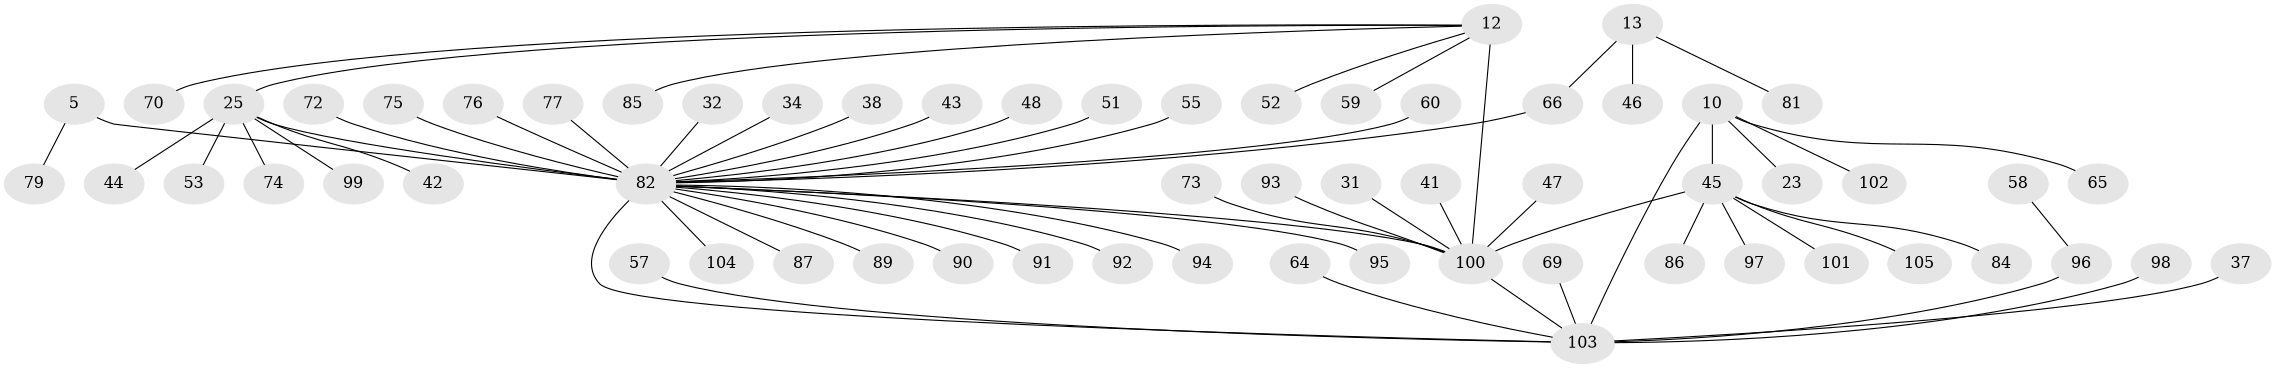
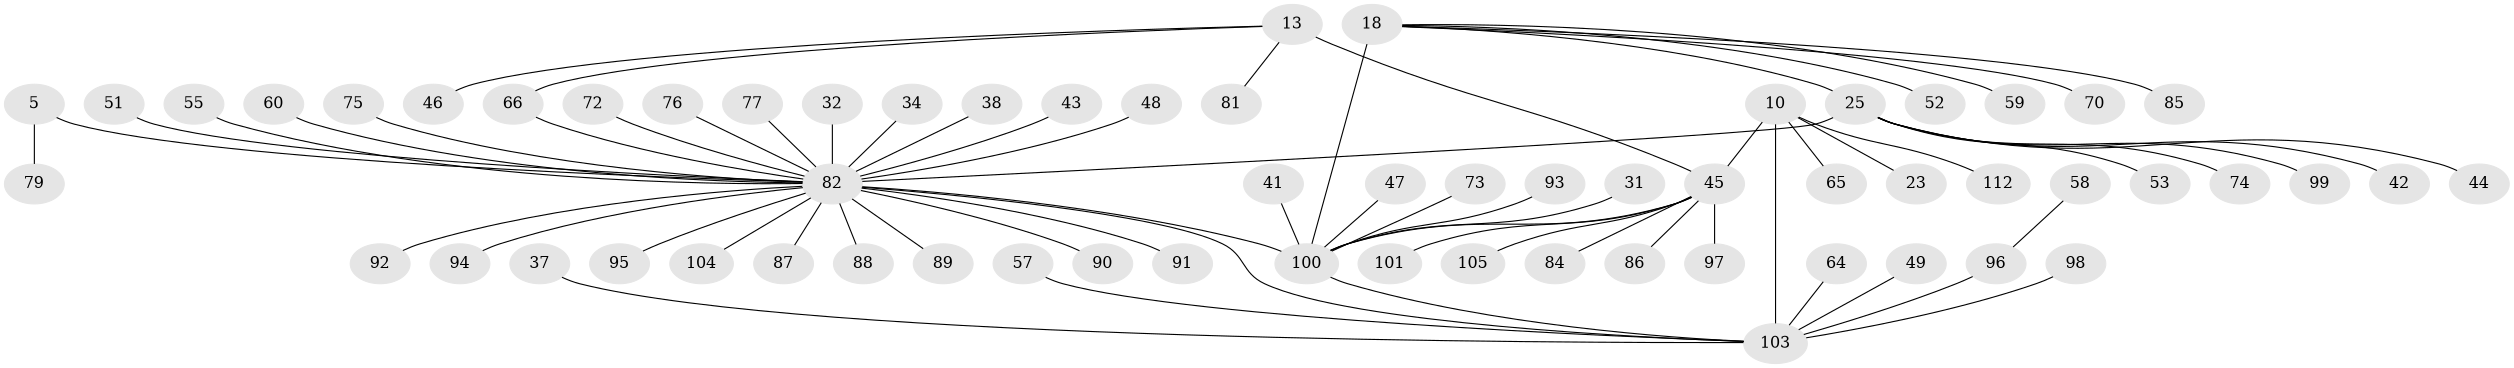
(1492, 24) -> (1372, 24)
none -> (1503, 104)
(1874, 184) -> (1998, 184)
none -> (863, 264)
(1553, 264) -> (1916, 264)
